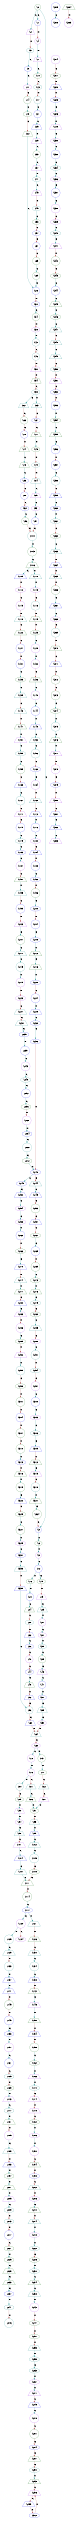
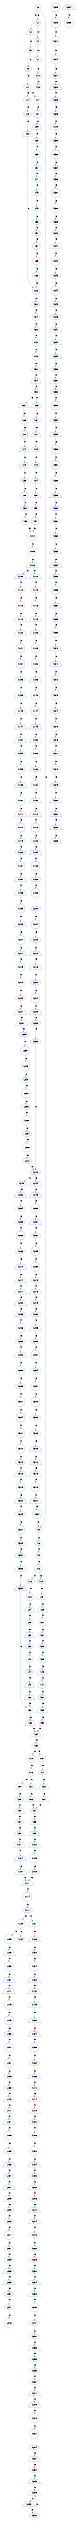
none -> (56, 41)
(38, 92) -> (32, 93)
(35, 901) -> none
(34, 2441) -> none
